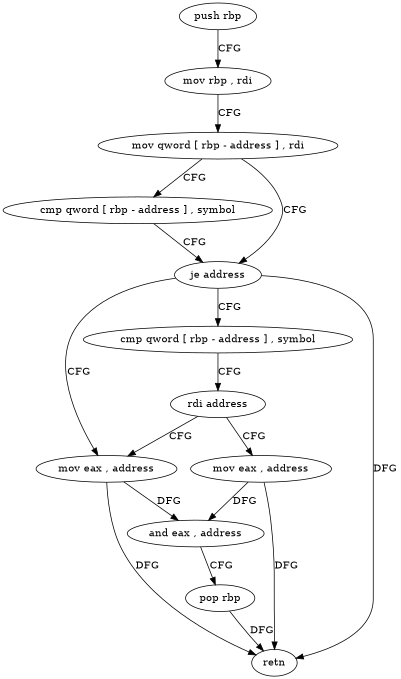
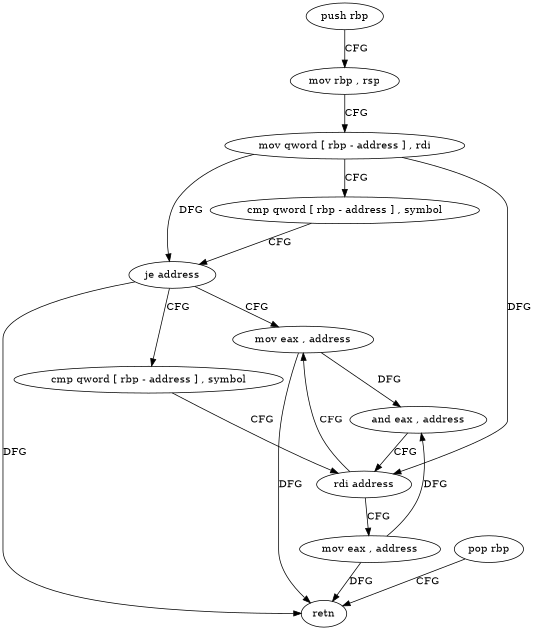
(218, 81) -> (345, 81)
(295, 210) -> (191, 210)
none -> (508, 314)
(207, 562) -> (394, 449)
(262, 630) -> (428, 581)
